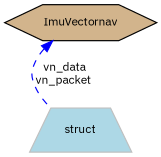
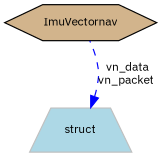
(33, 80) -> (98, 68)
